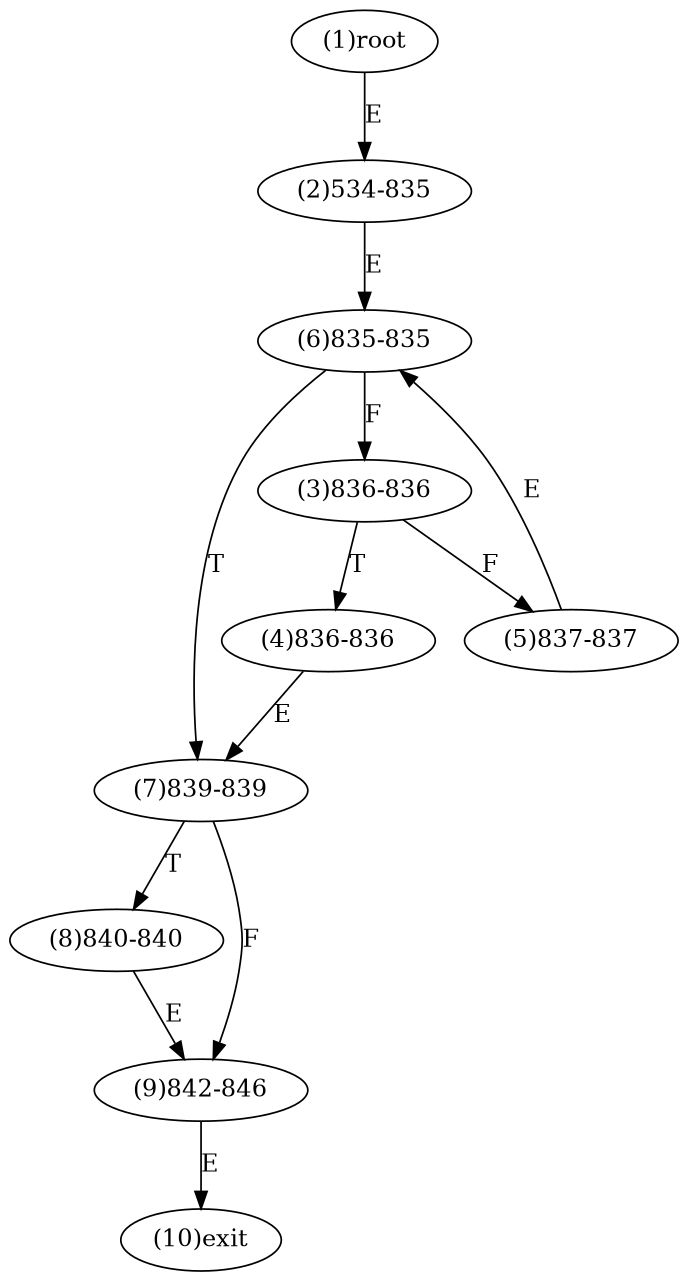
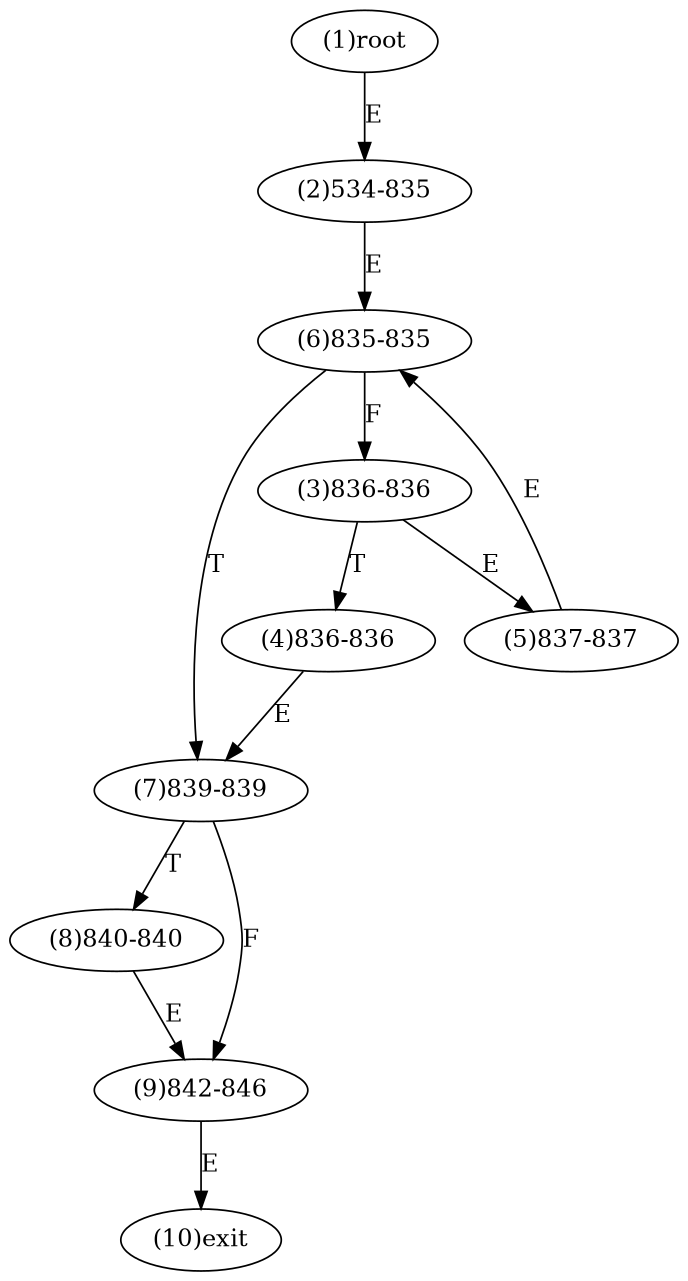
(490, 566) -> (491, 566)
